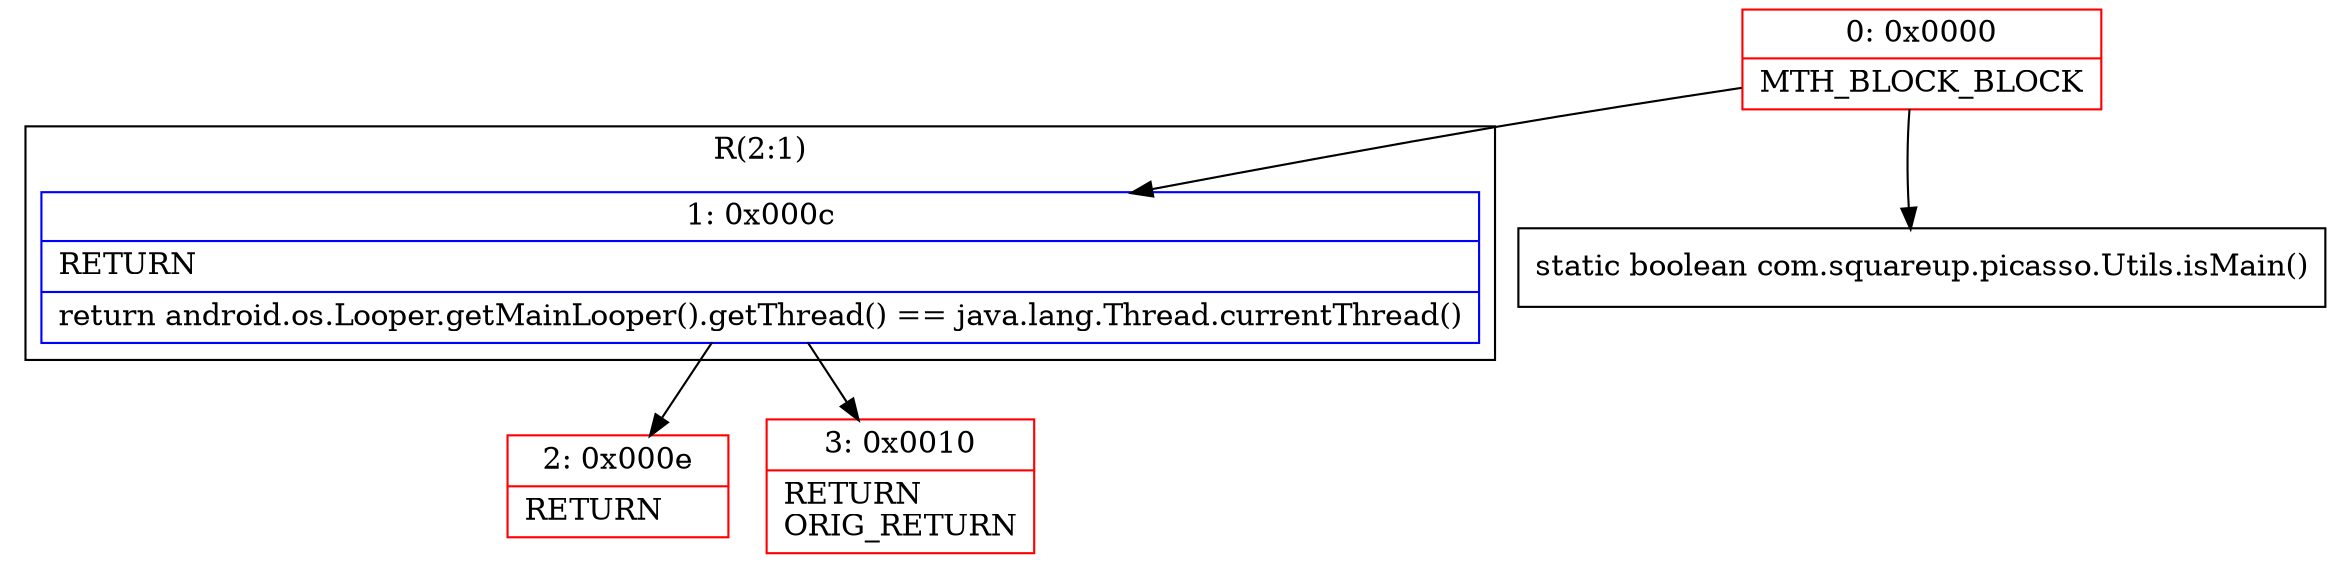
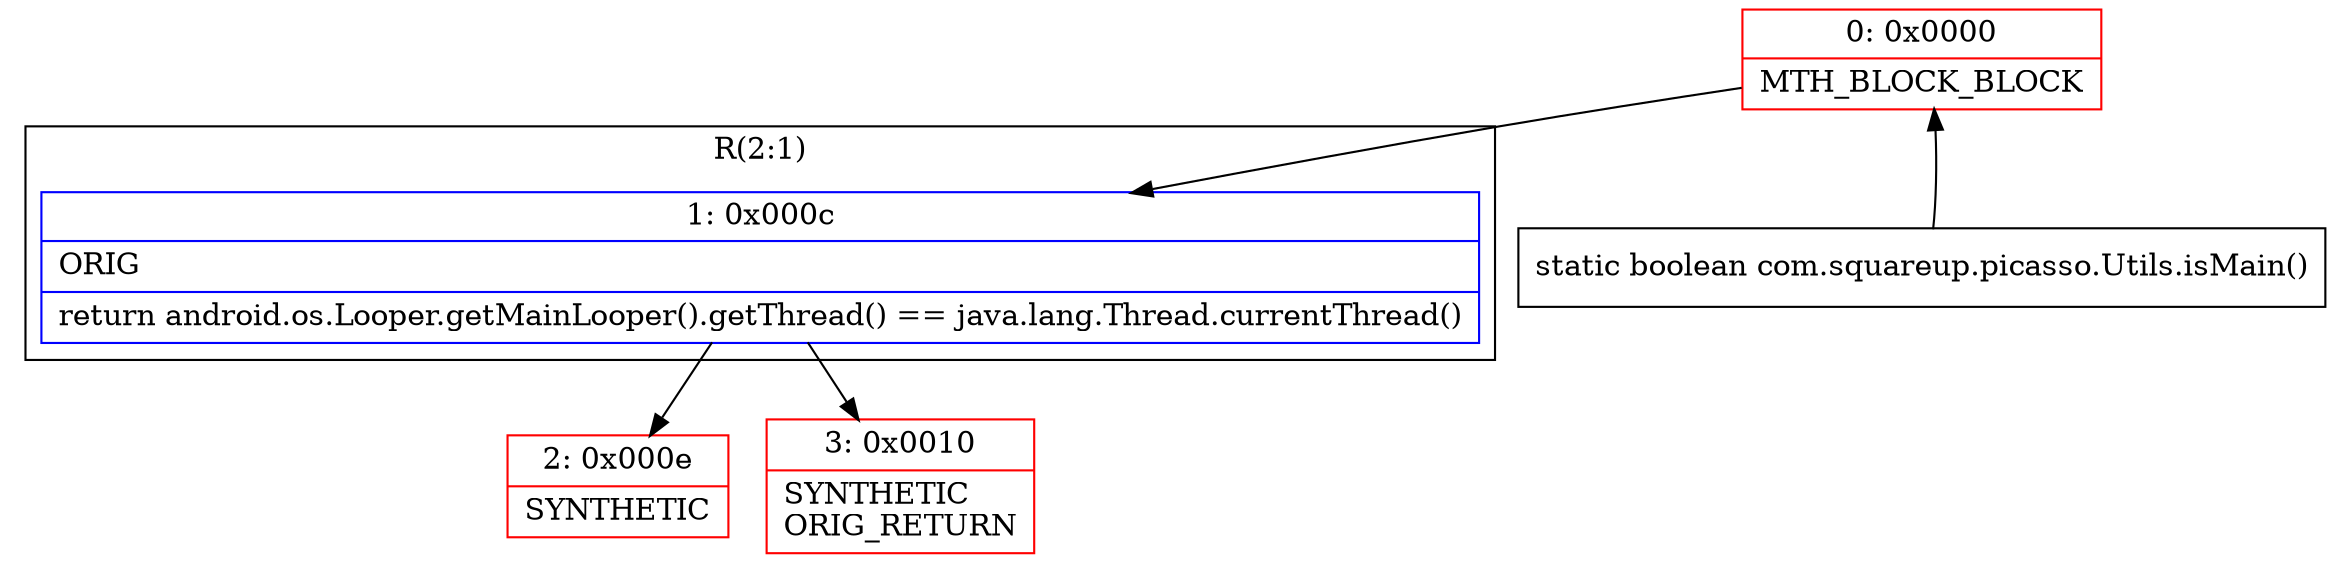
(1908, 158) -> (1936, 180)
(127, 265) -> (100, 265)
(853, 495) -> (877, 495)
(594, 511) -> (618, 511)
